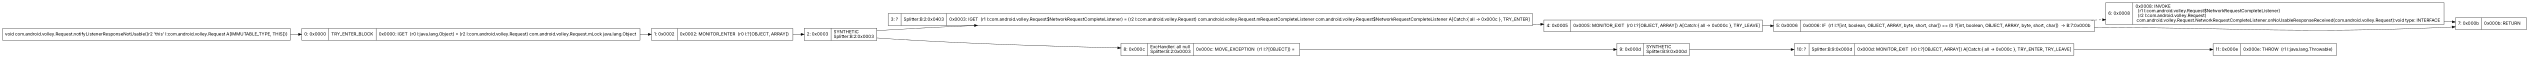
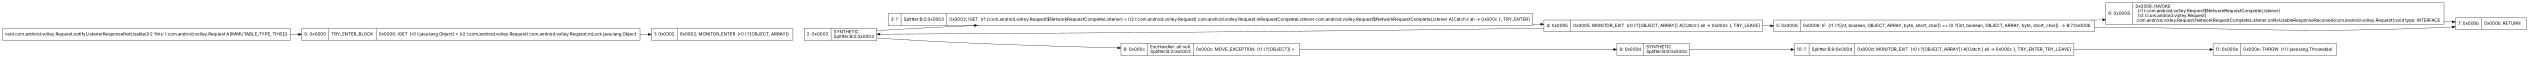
(924, 19) -> (924, 19)
(797, 34) -> (1212, 32)
